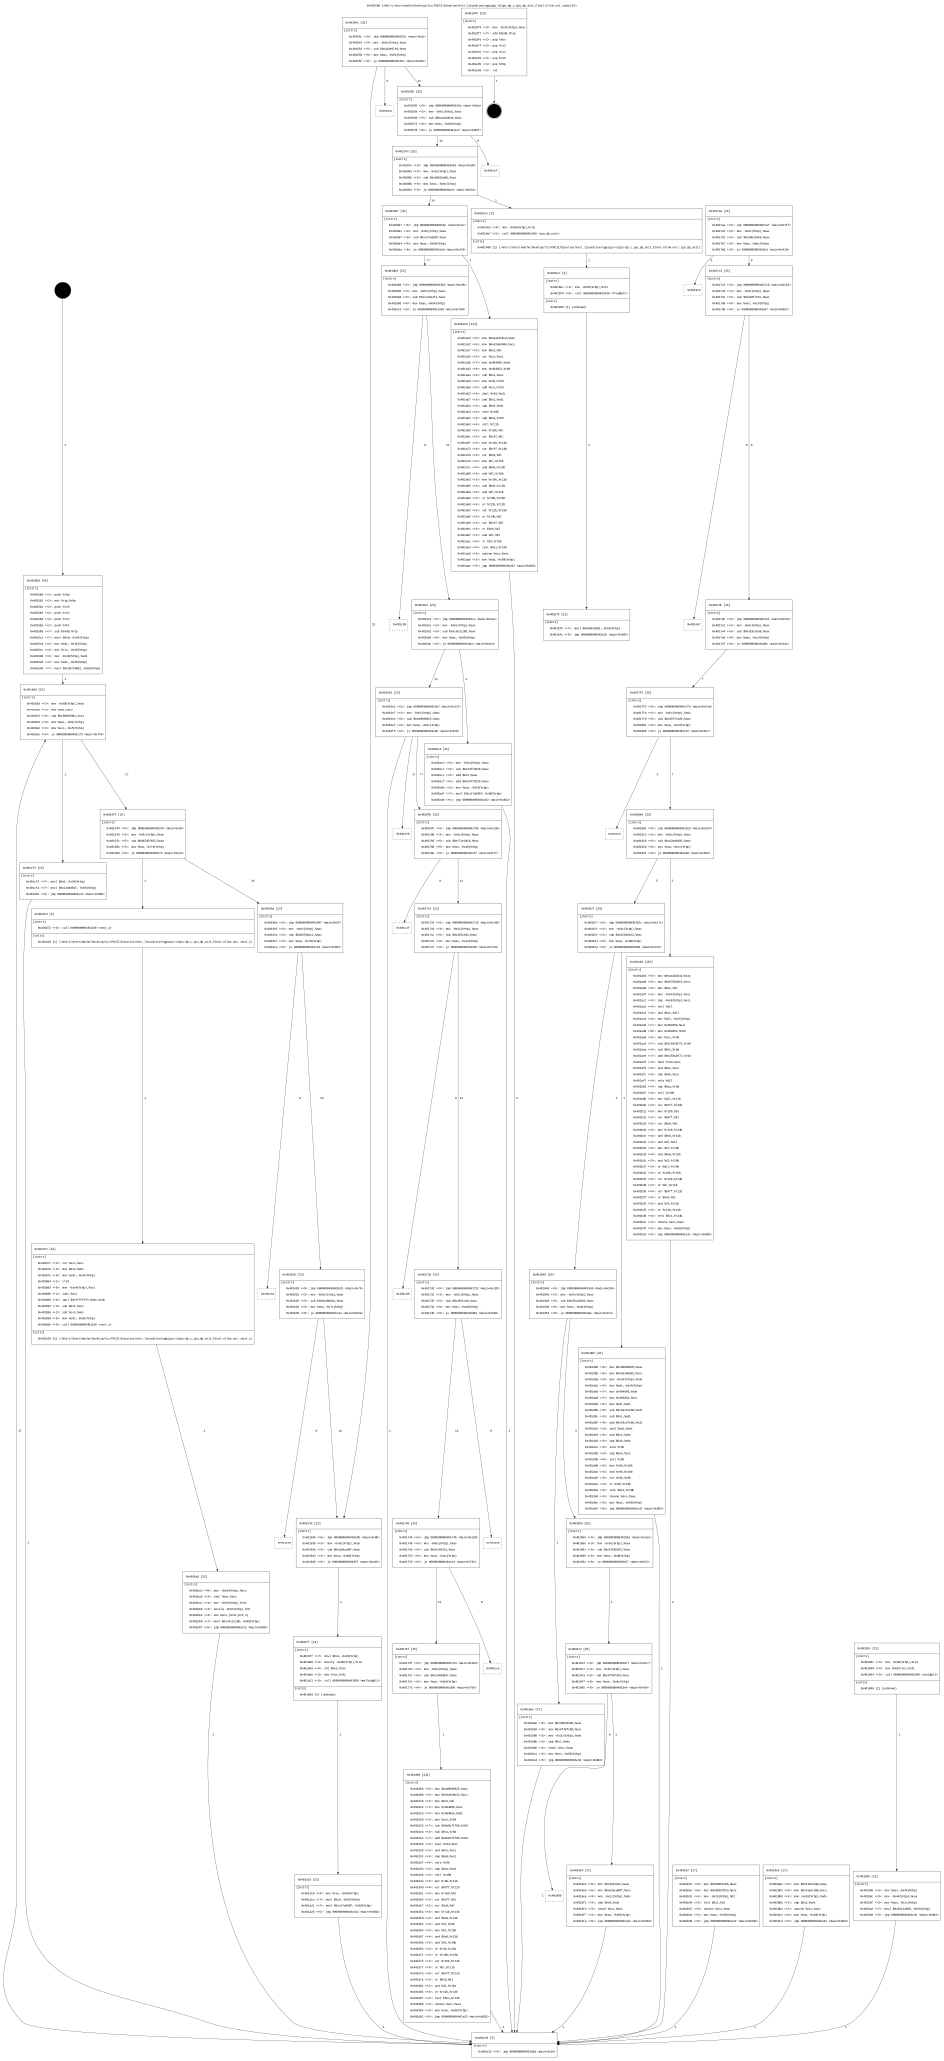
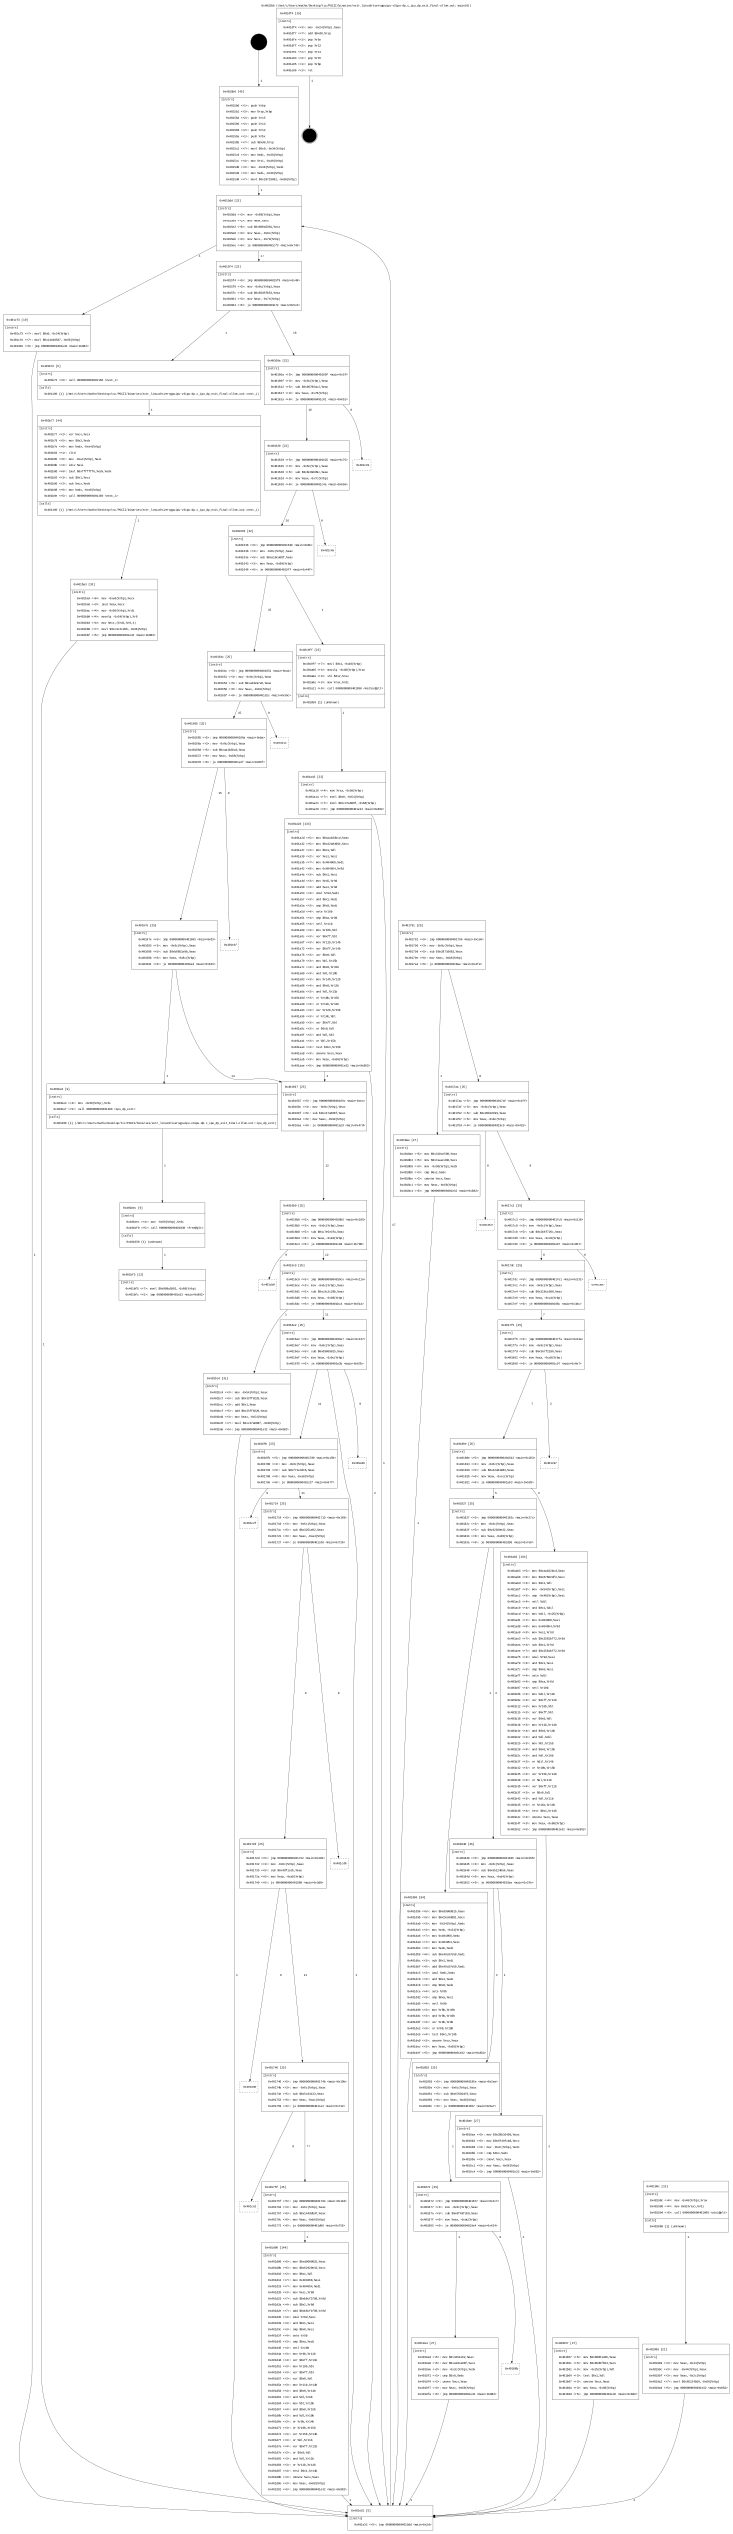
(479, 285) -> (325, 1075)
(370, 792) -> (261, 612)
none -> (442, 945)
(461, 1098) -> (305, 1693)
